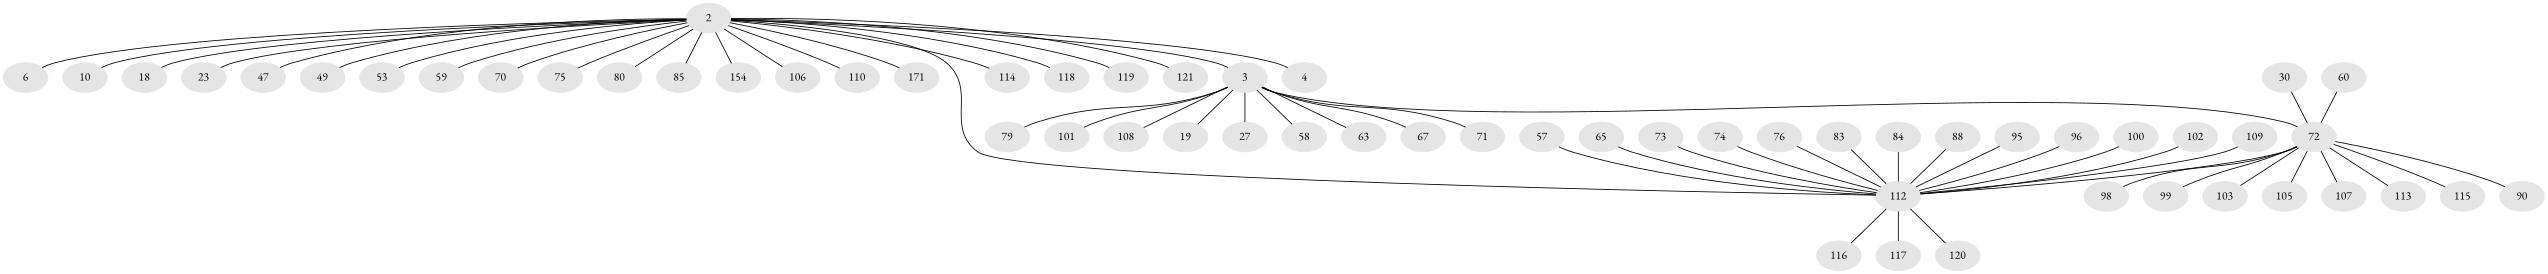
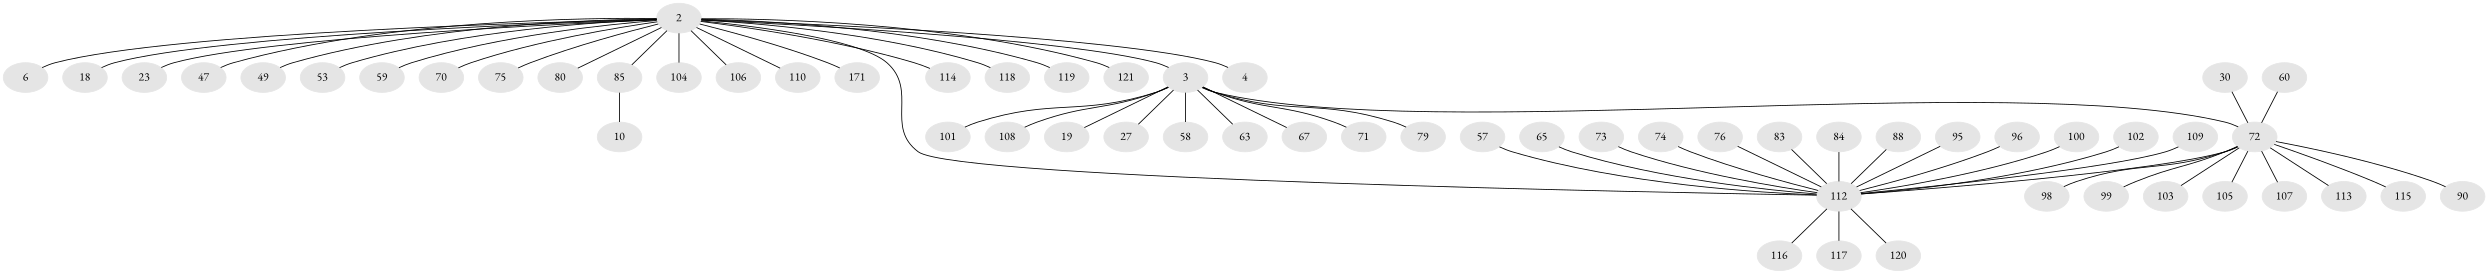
(393, 32) -> (620, 107)
(738, 78) -> (679, 78)
